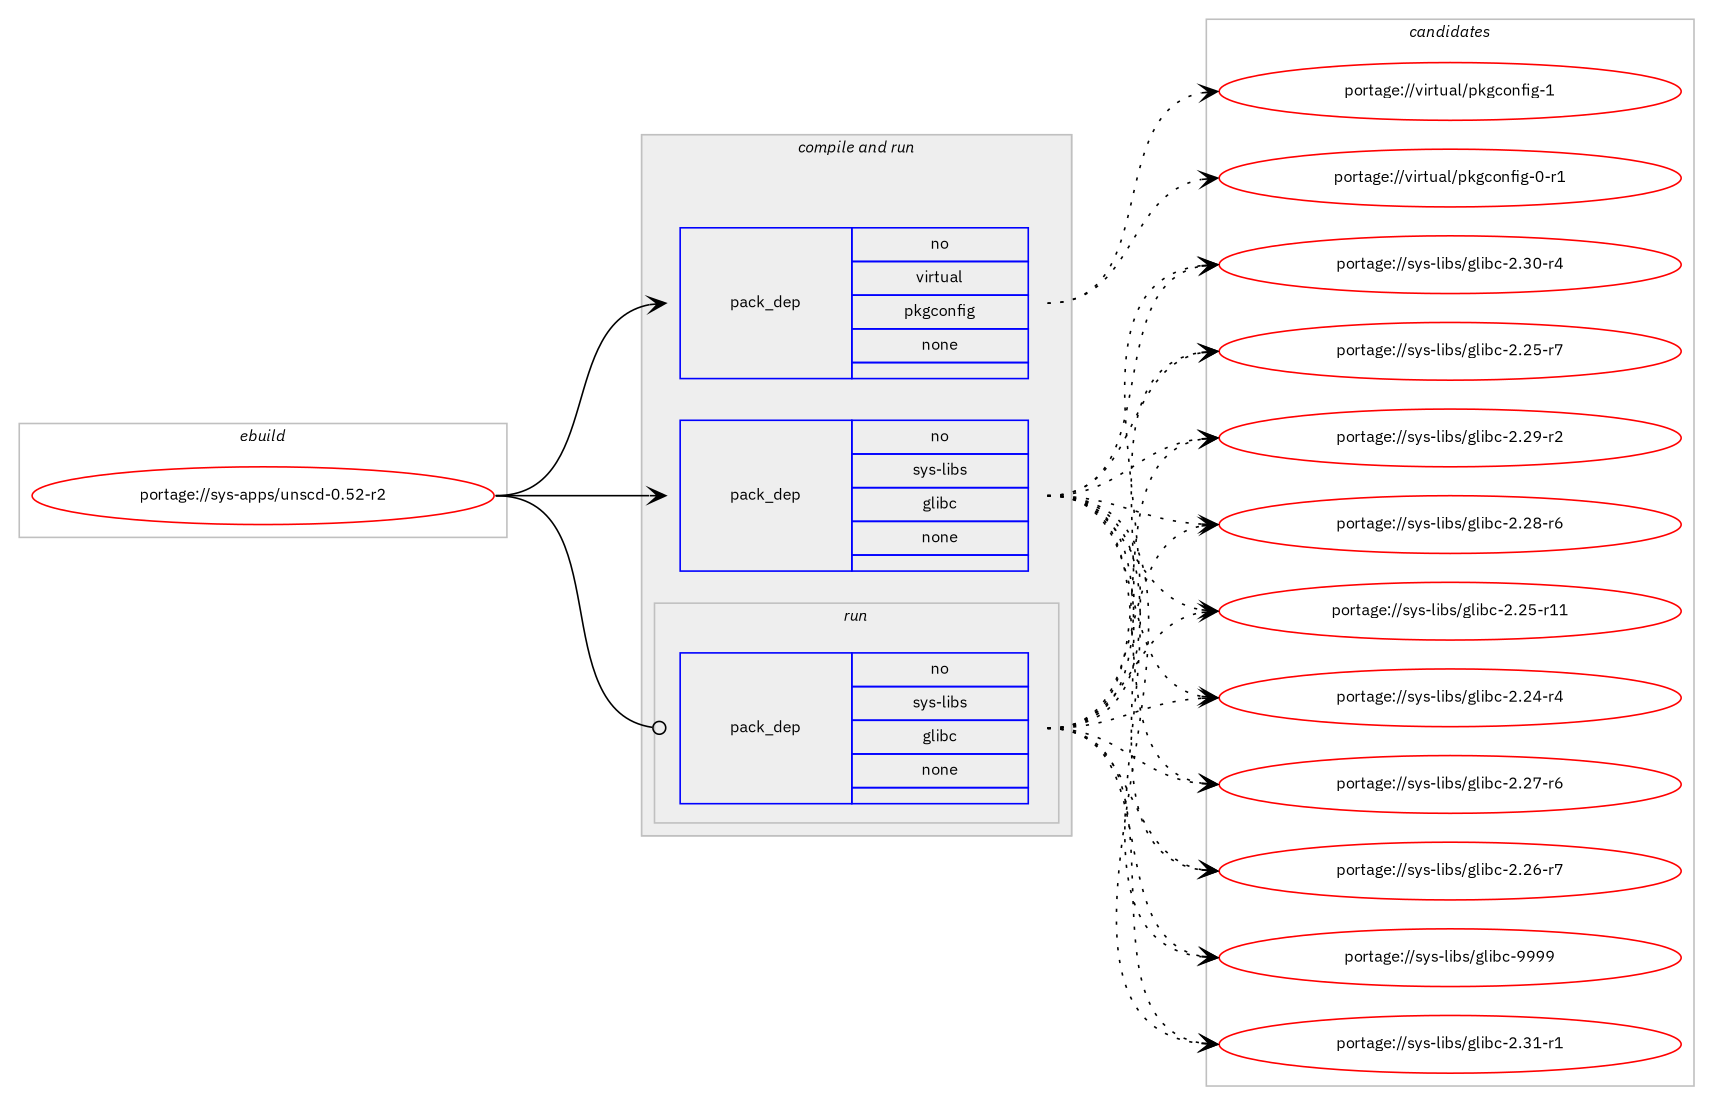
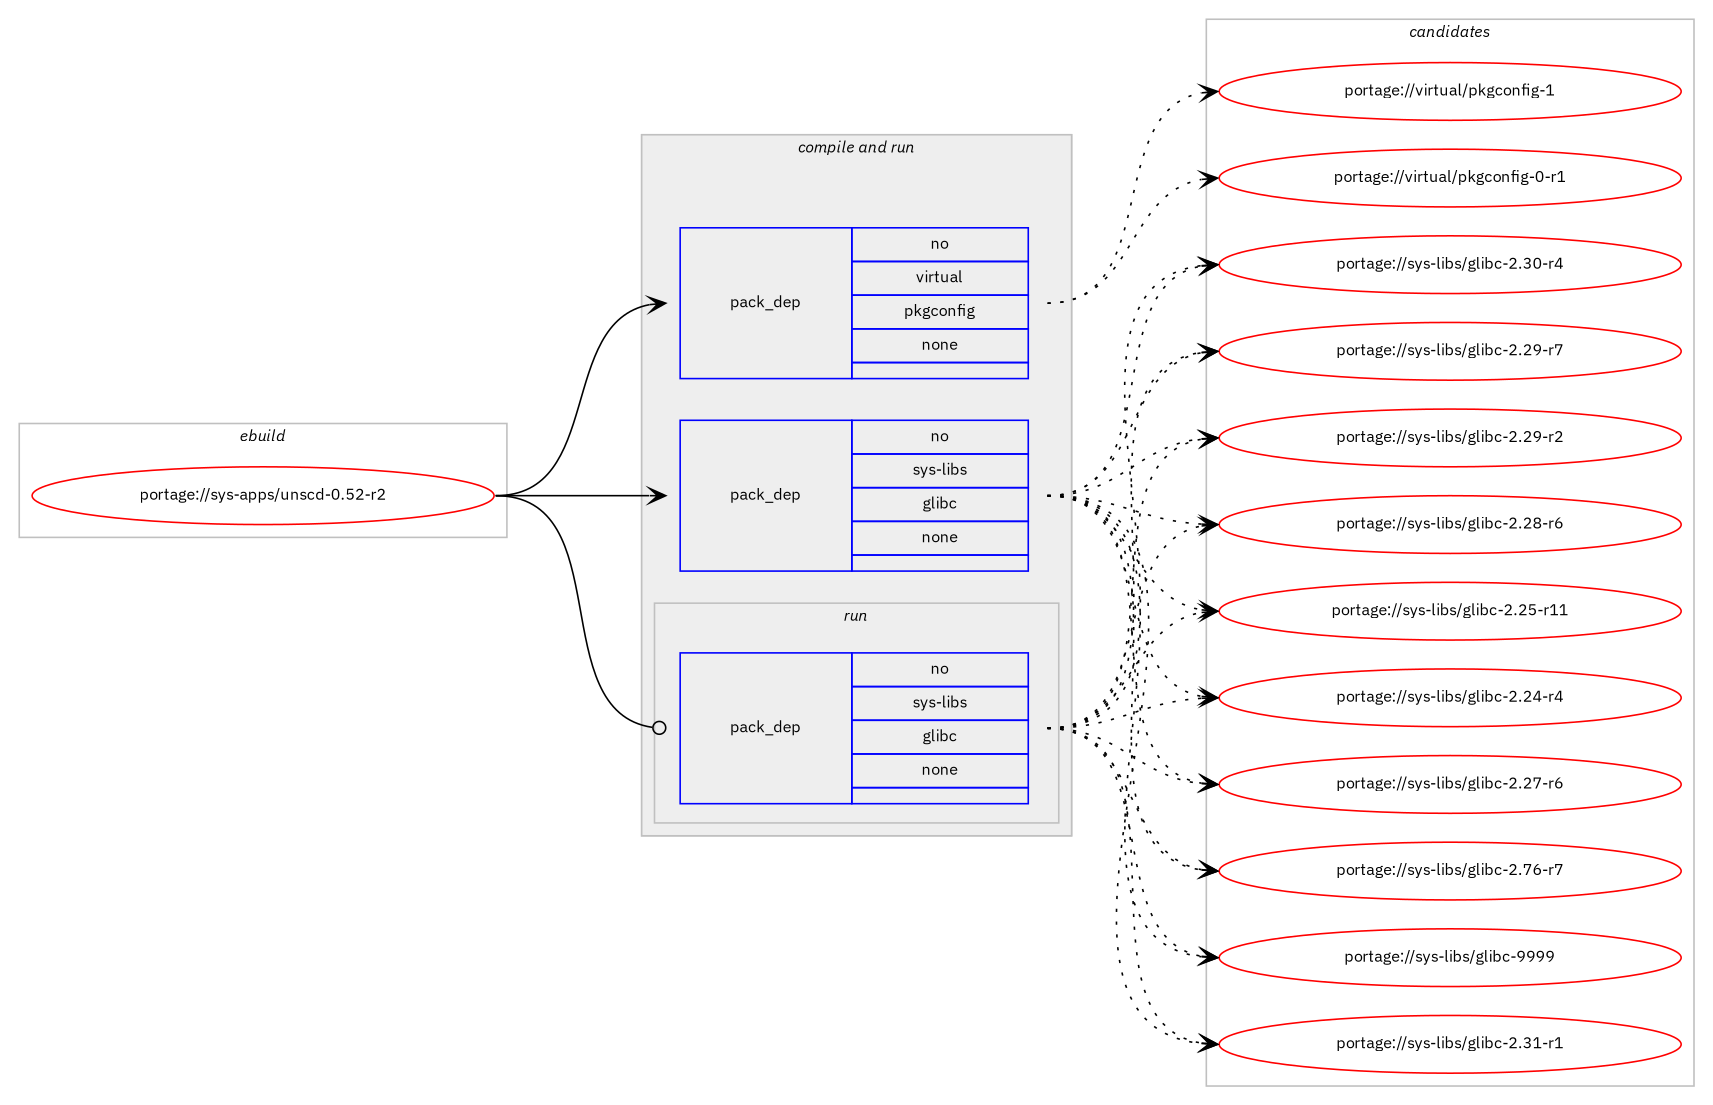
(1450, 351) -> (1450, 351)
(1450, 871) -> (1450, 871)
